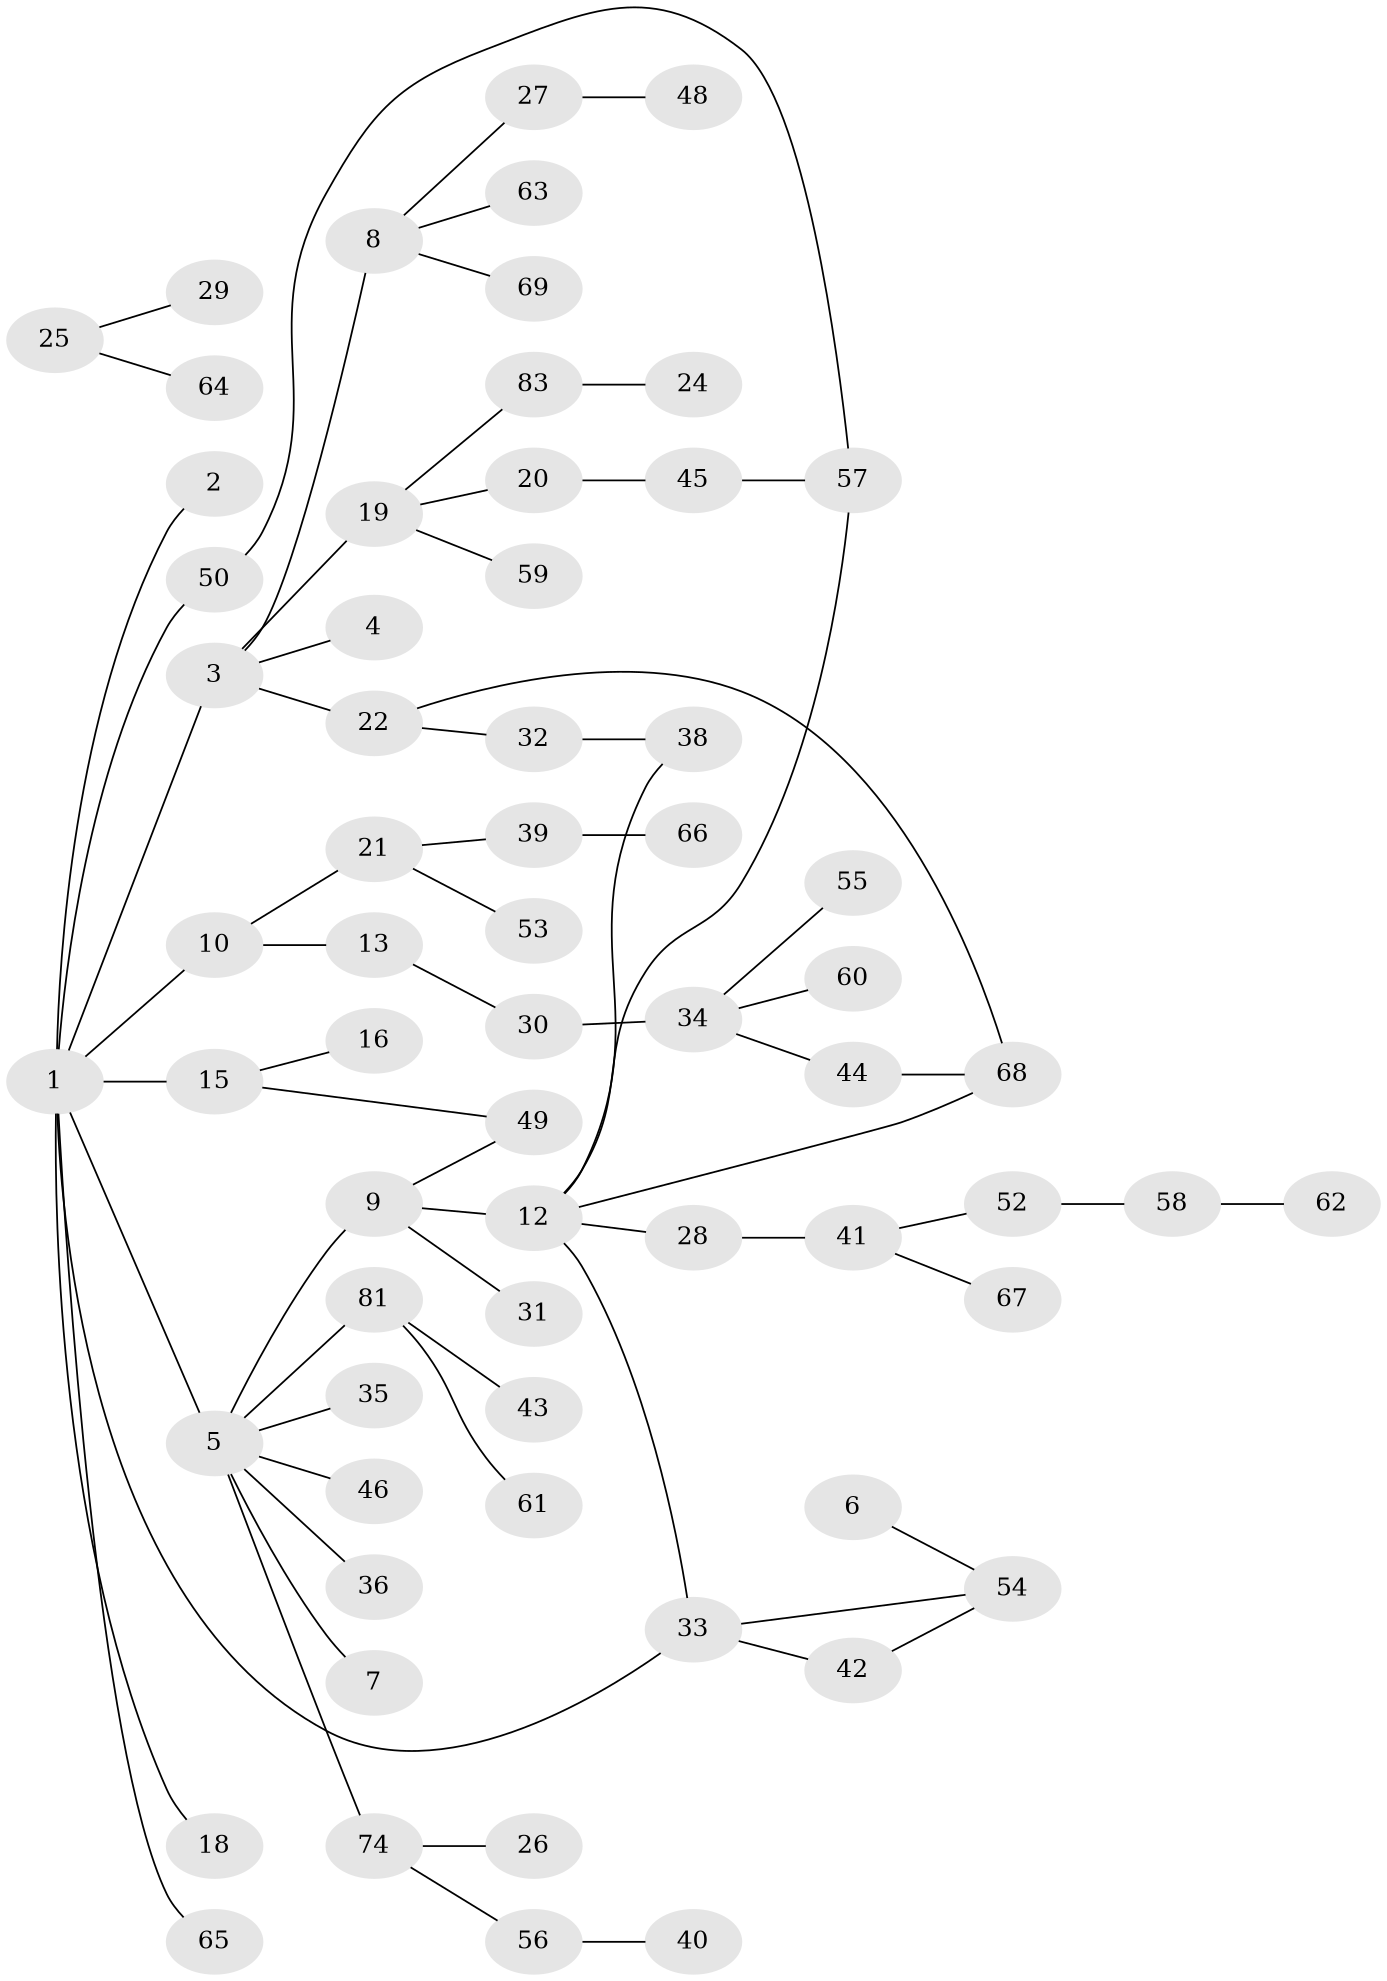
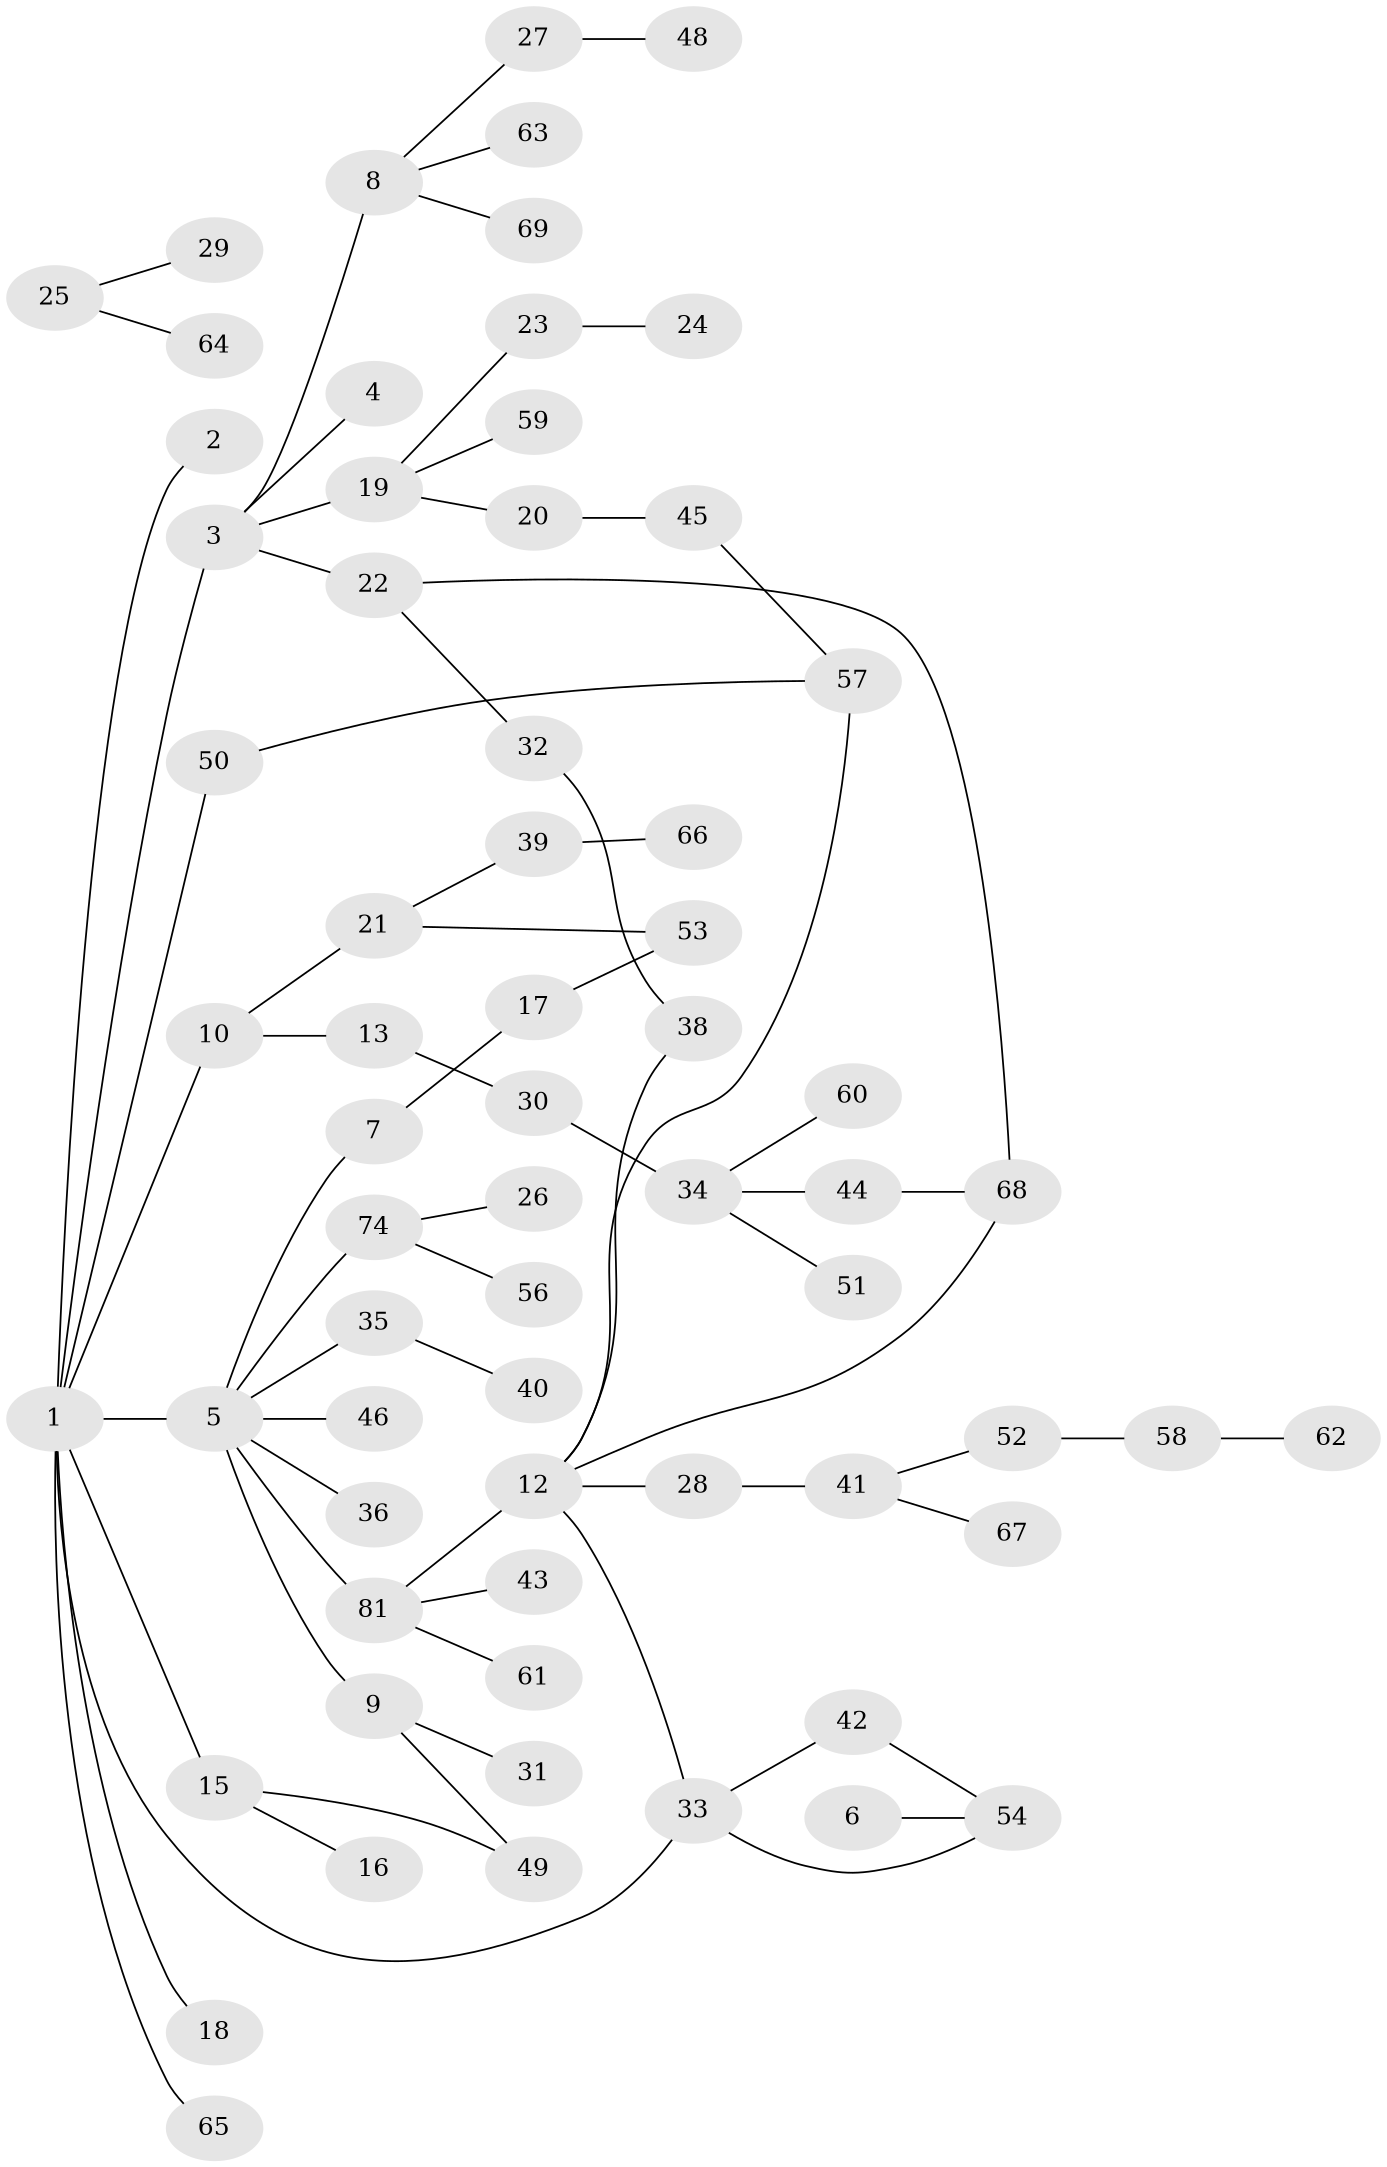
(534, 385) -> (534, 326)
(853, 883) -> (853, 1288)
none -> (534, 1007)
(454, 1211) -> (454, 1549)
(614, 1942) -> (454, 1357)
